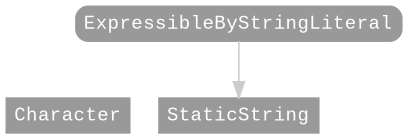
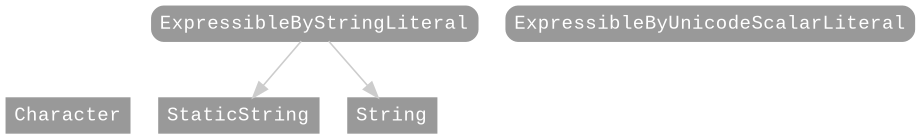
none -> (710, 24)
none -> (392, 115)
